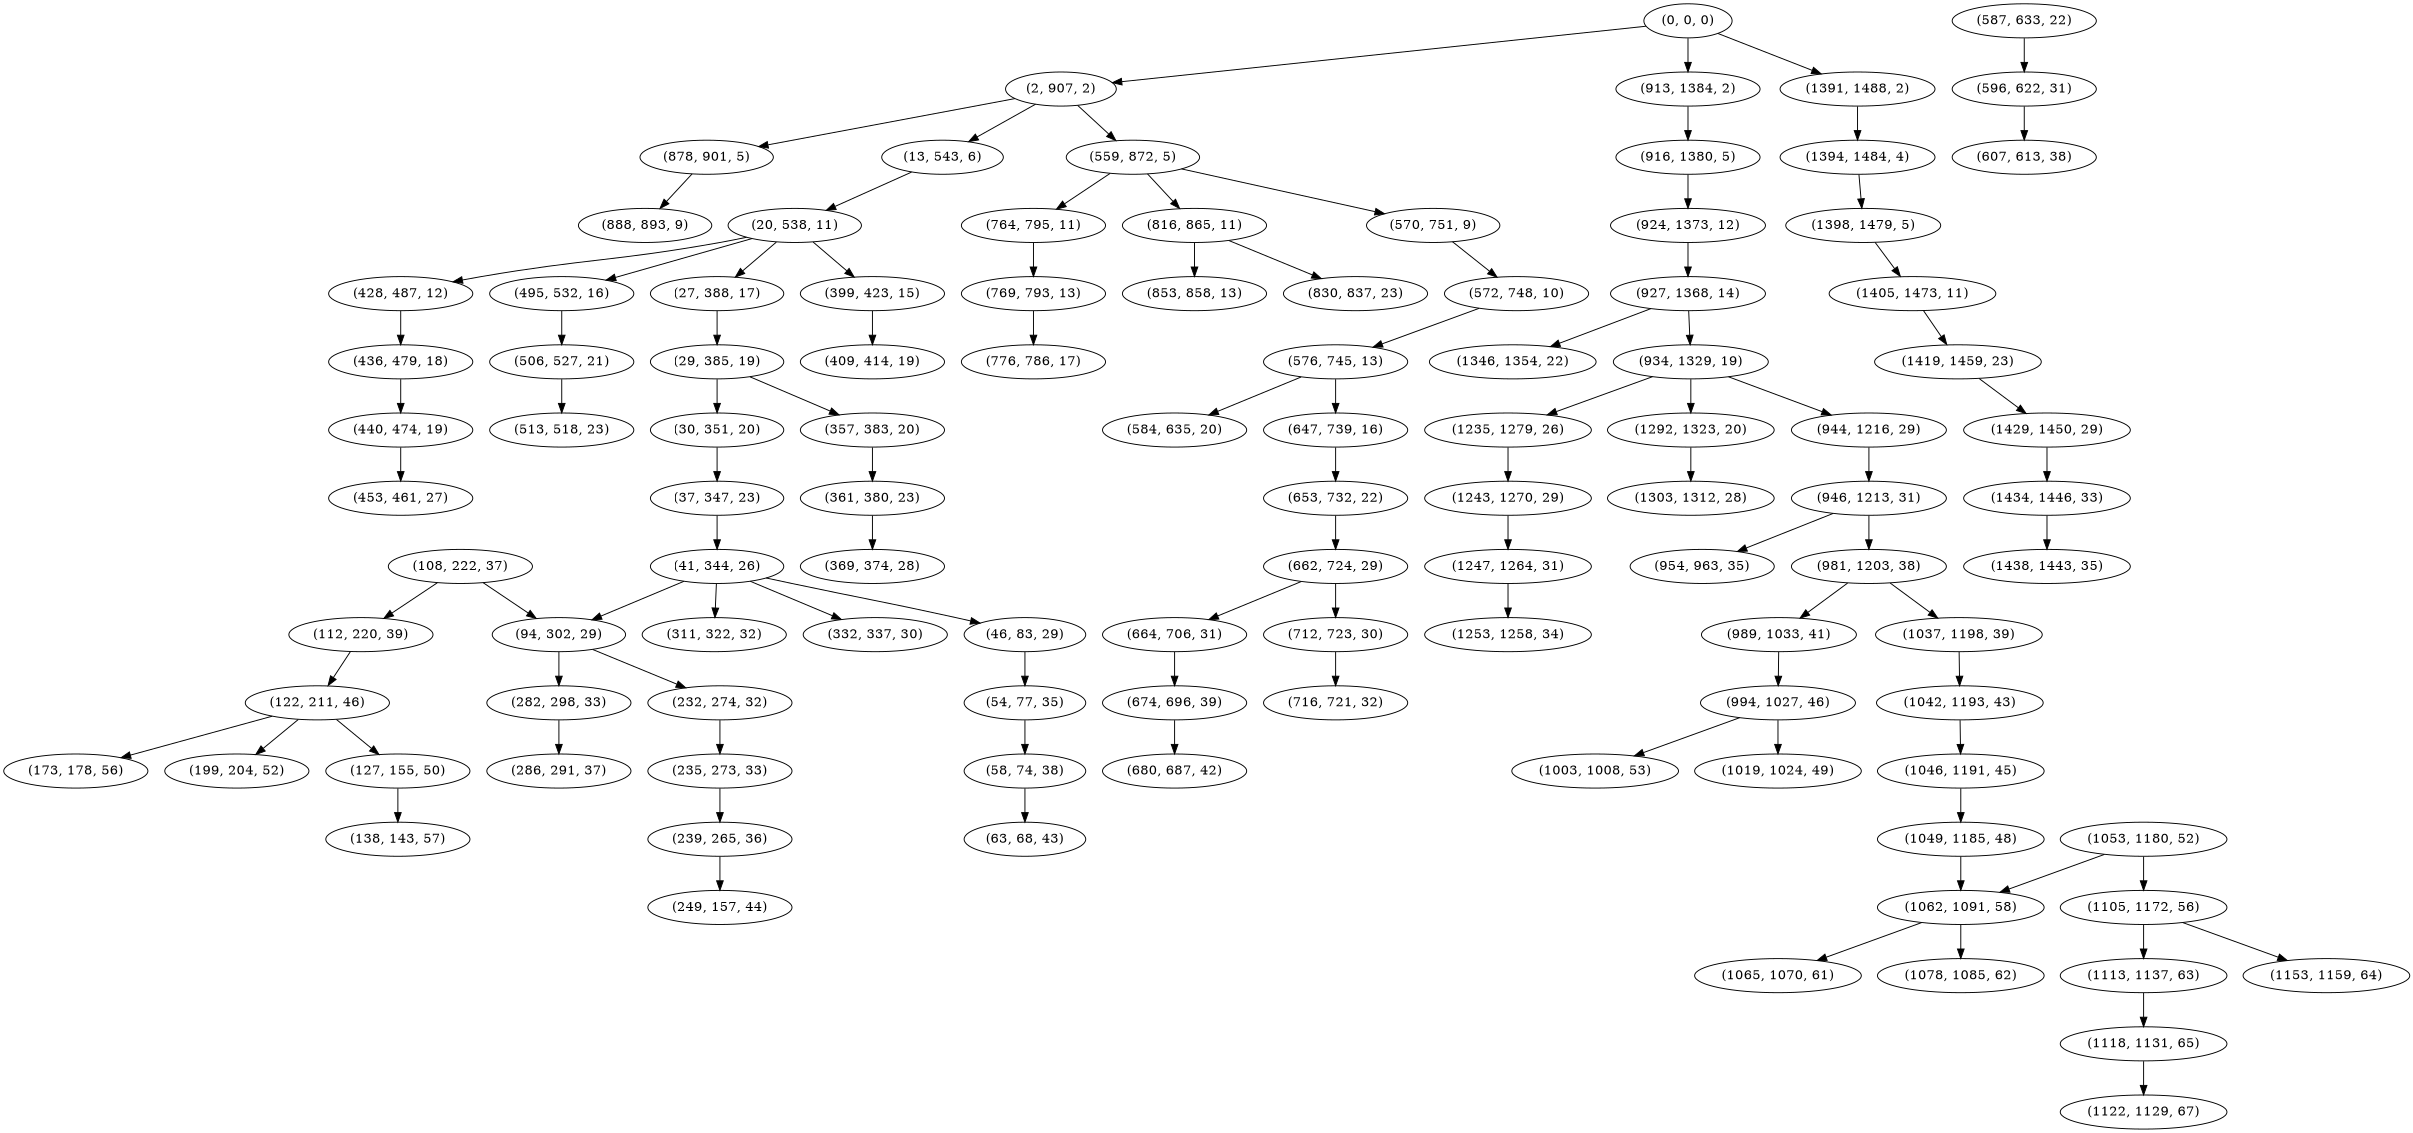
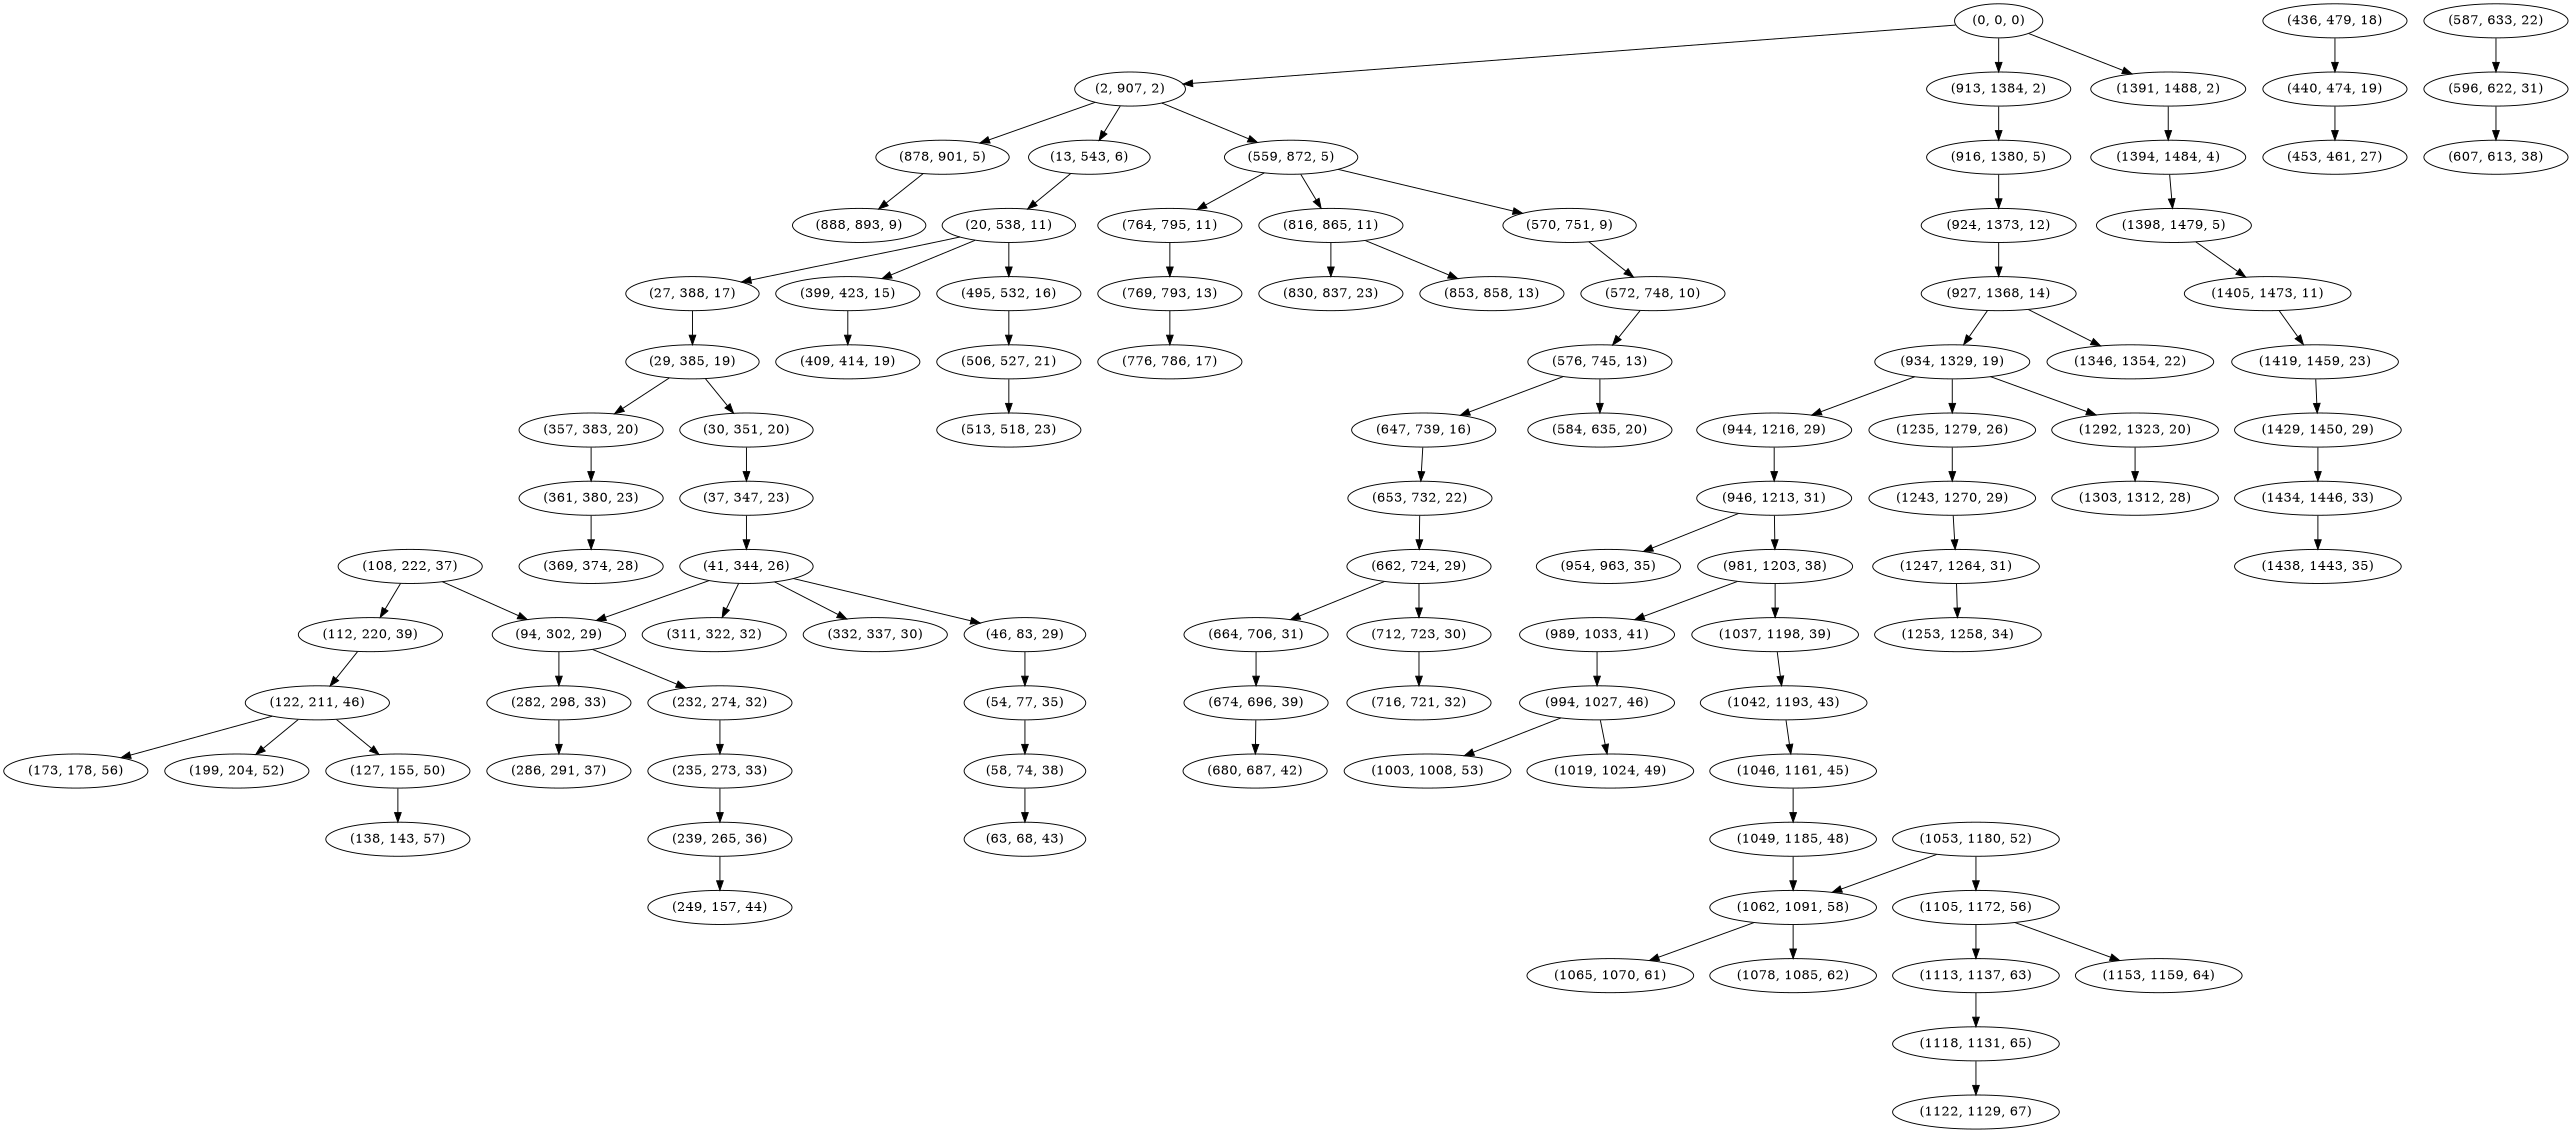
(401, 294) -> none
(1961, 771) -> (1793, 771)
